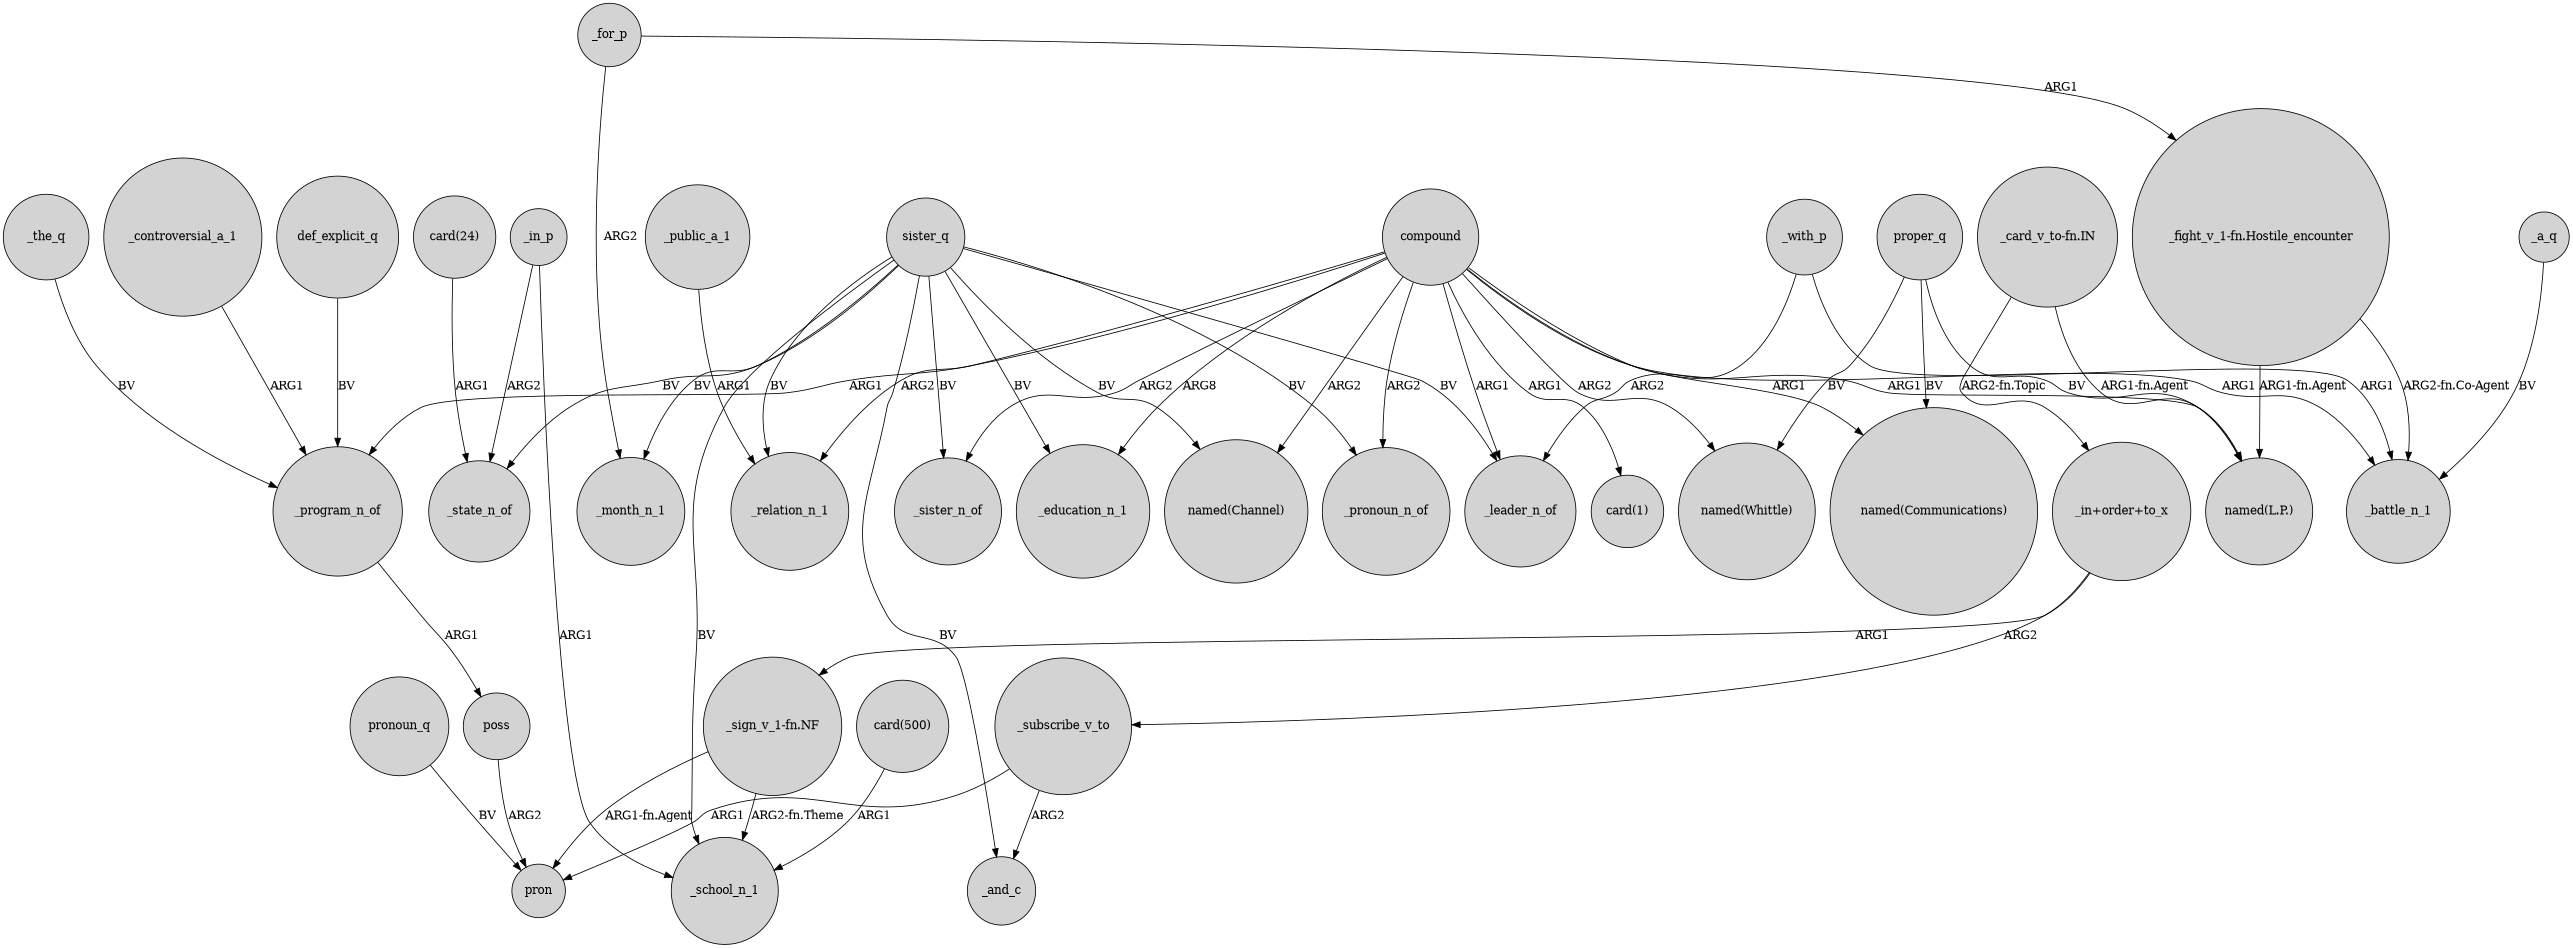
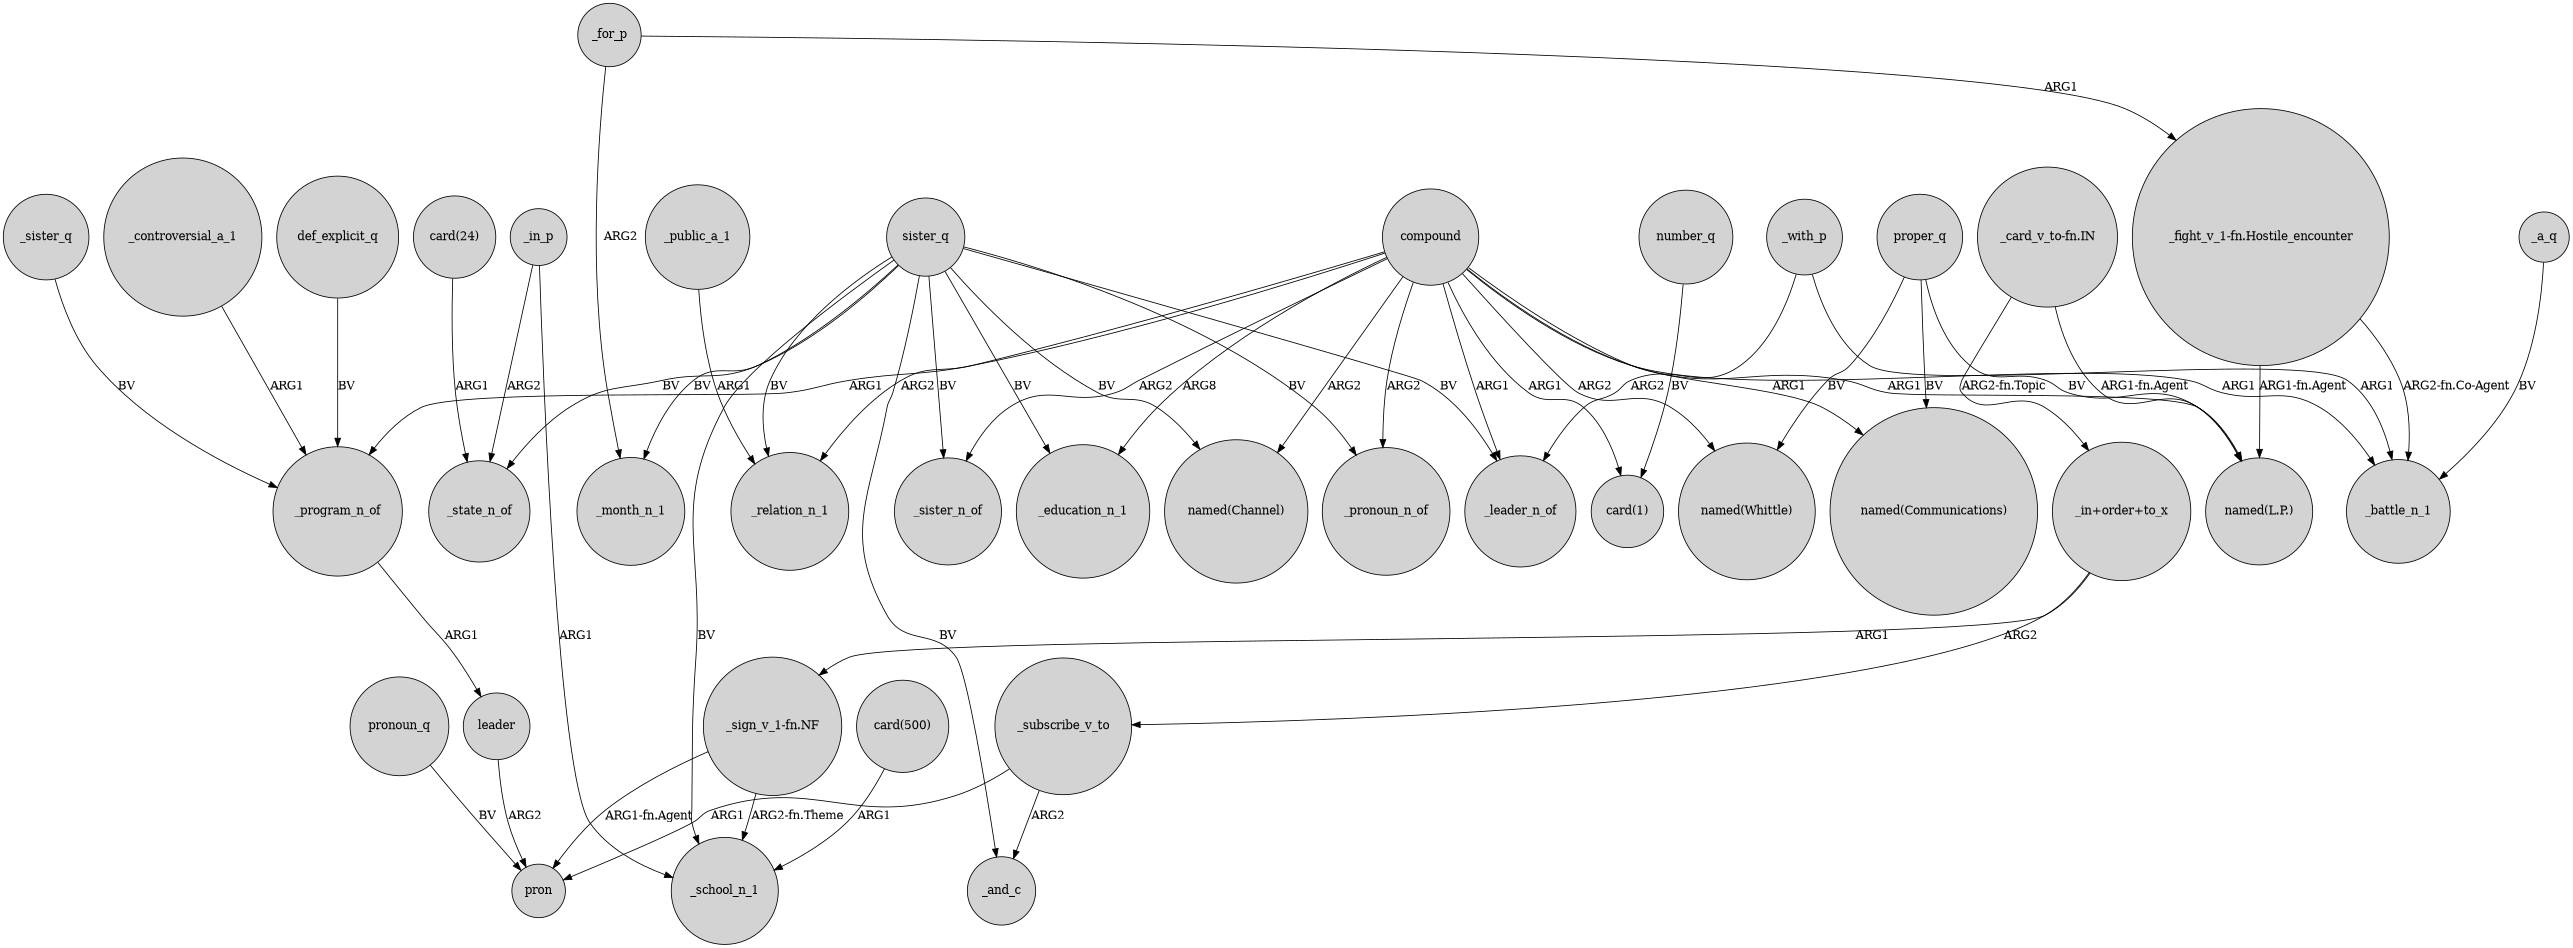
(46, 237) -> (46, 237)
none -> (1686, 237)
(497, 726) -> (497, 726)
